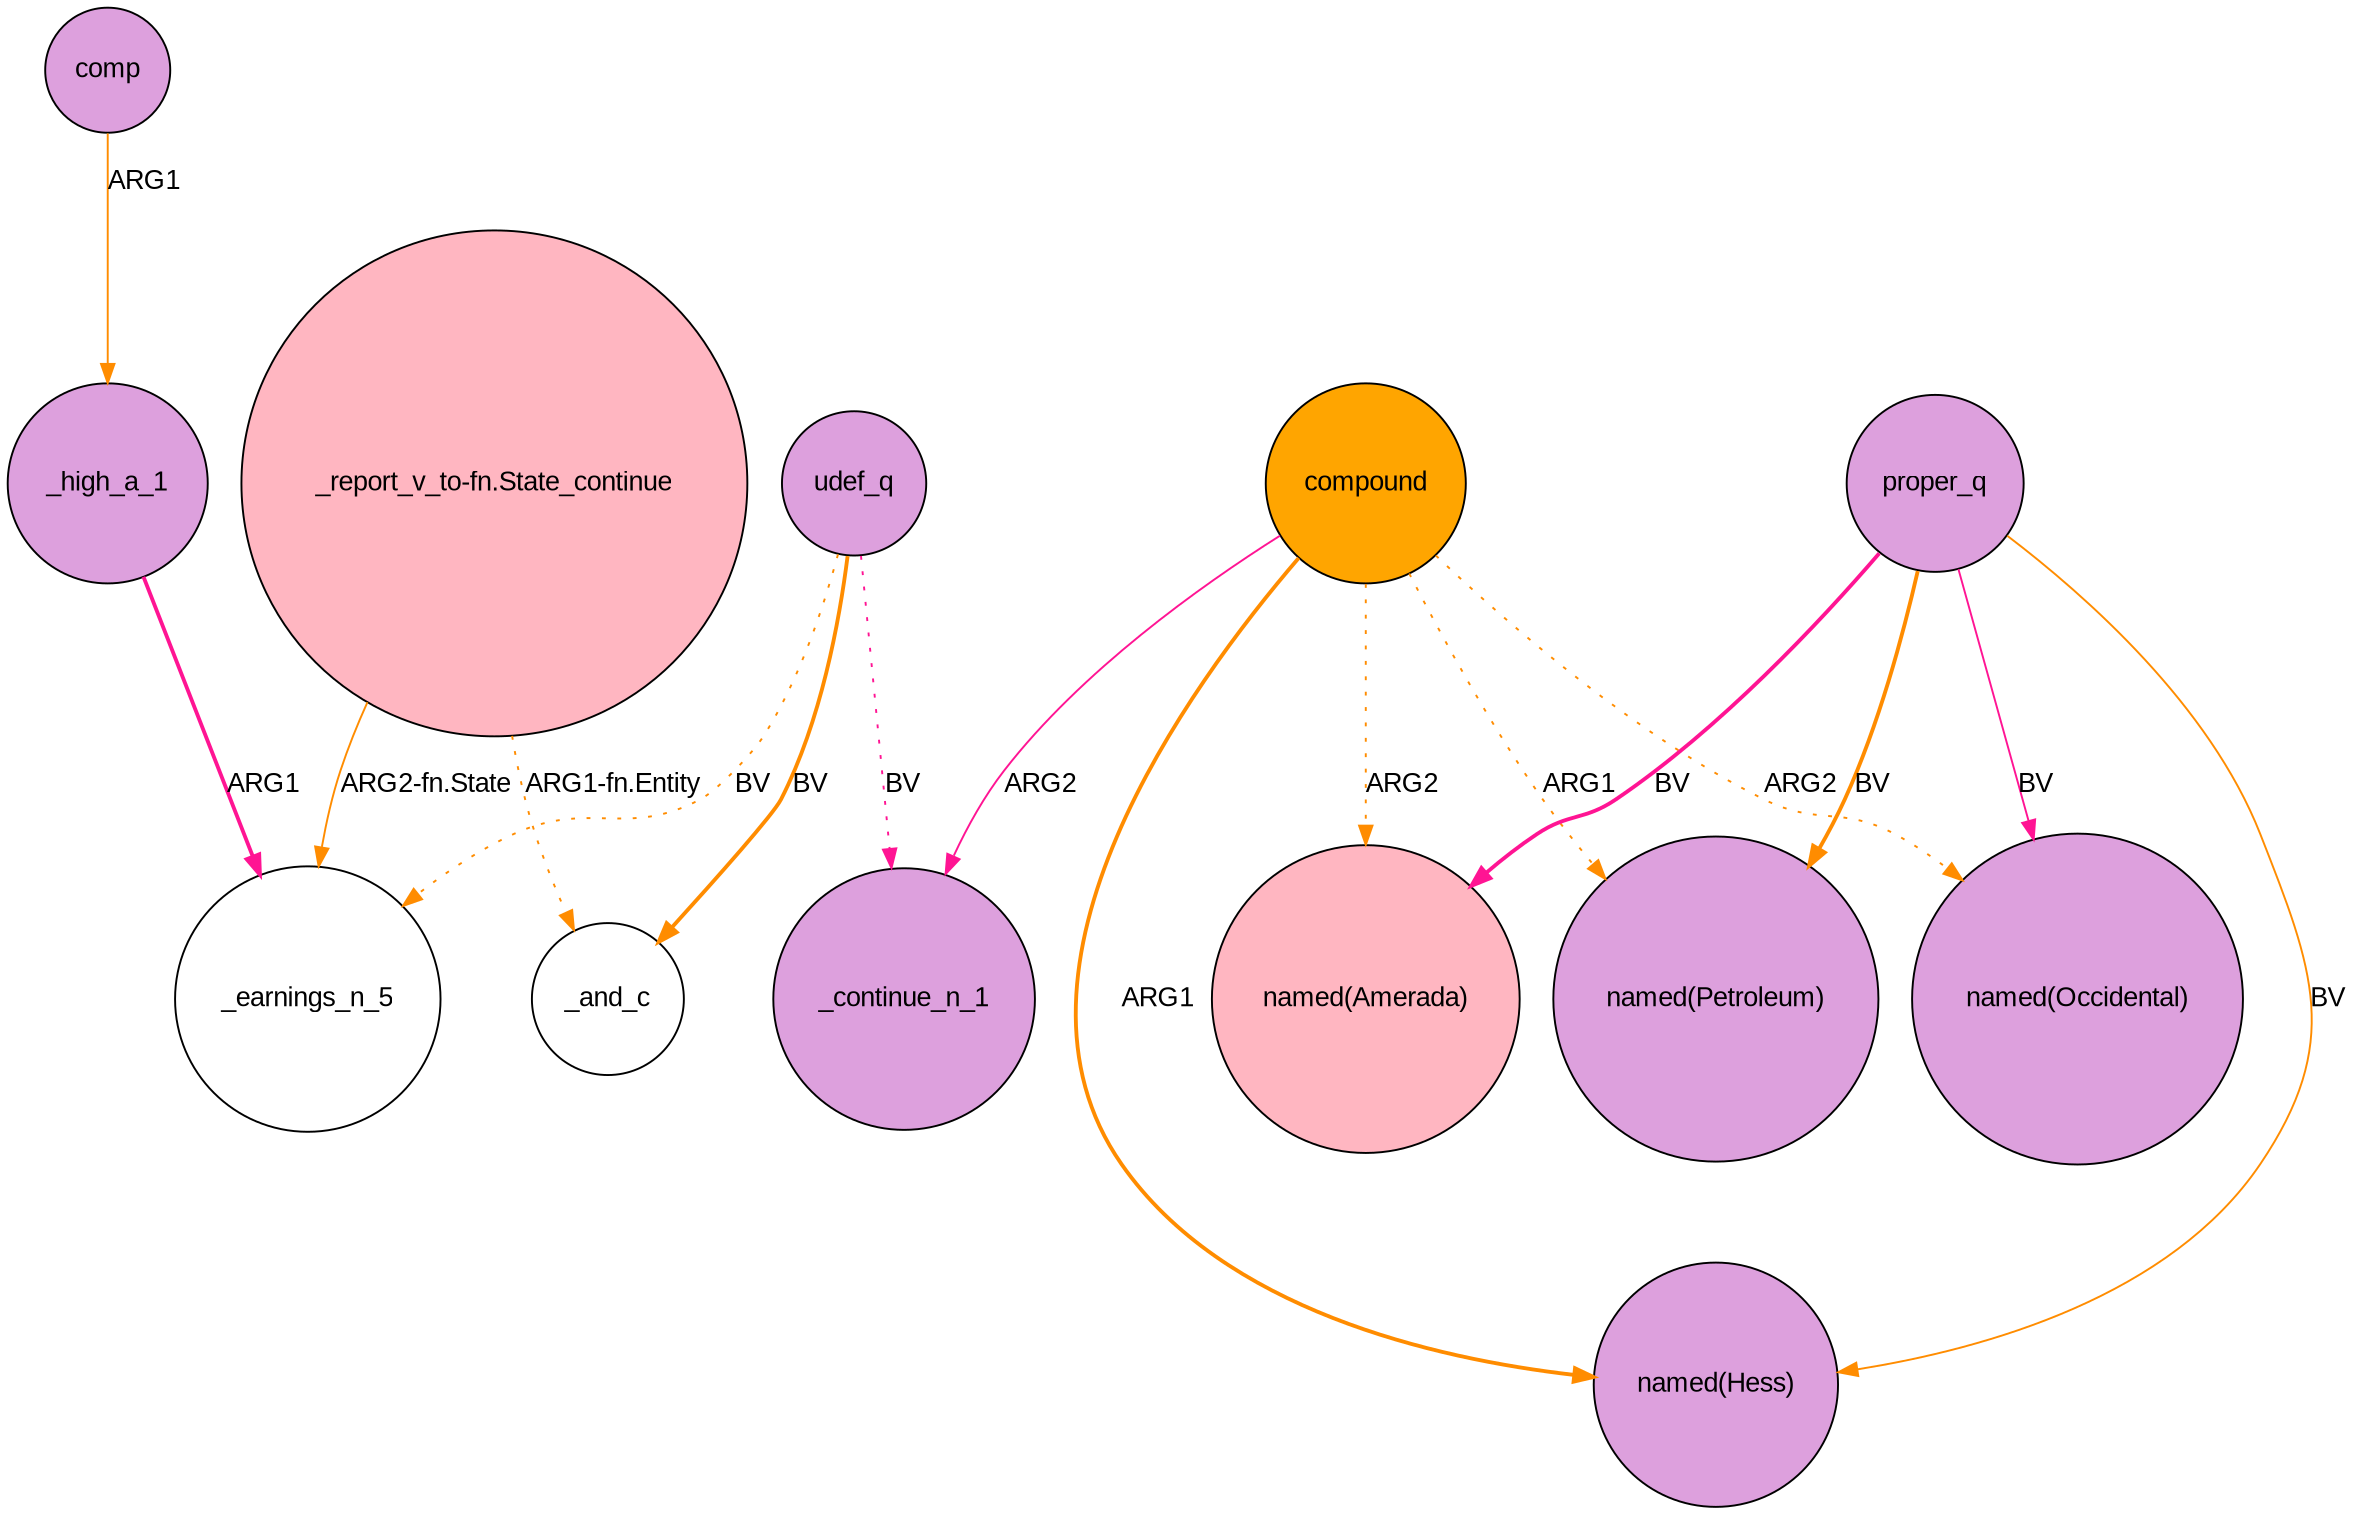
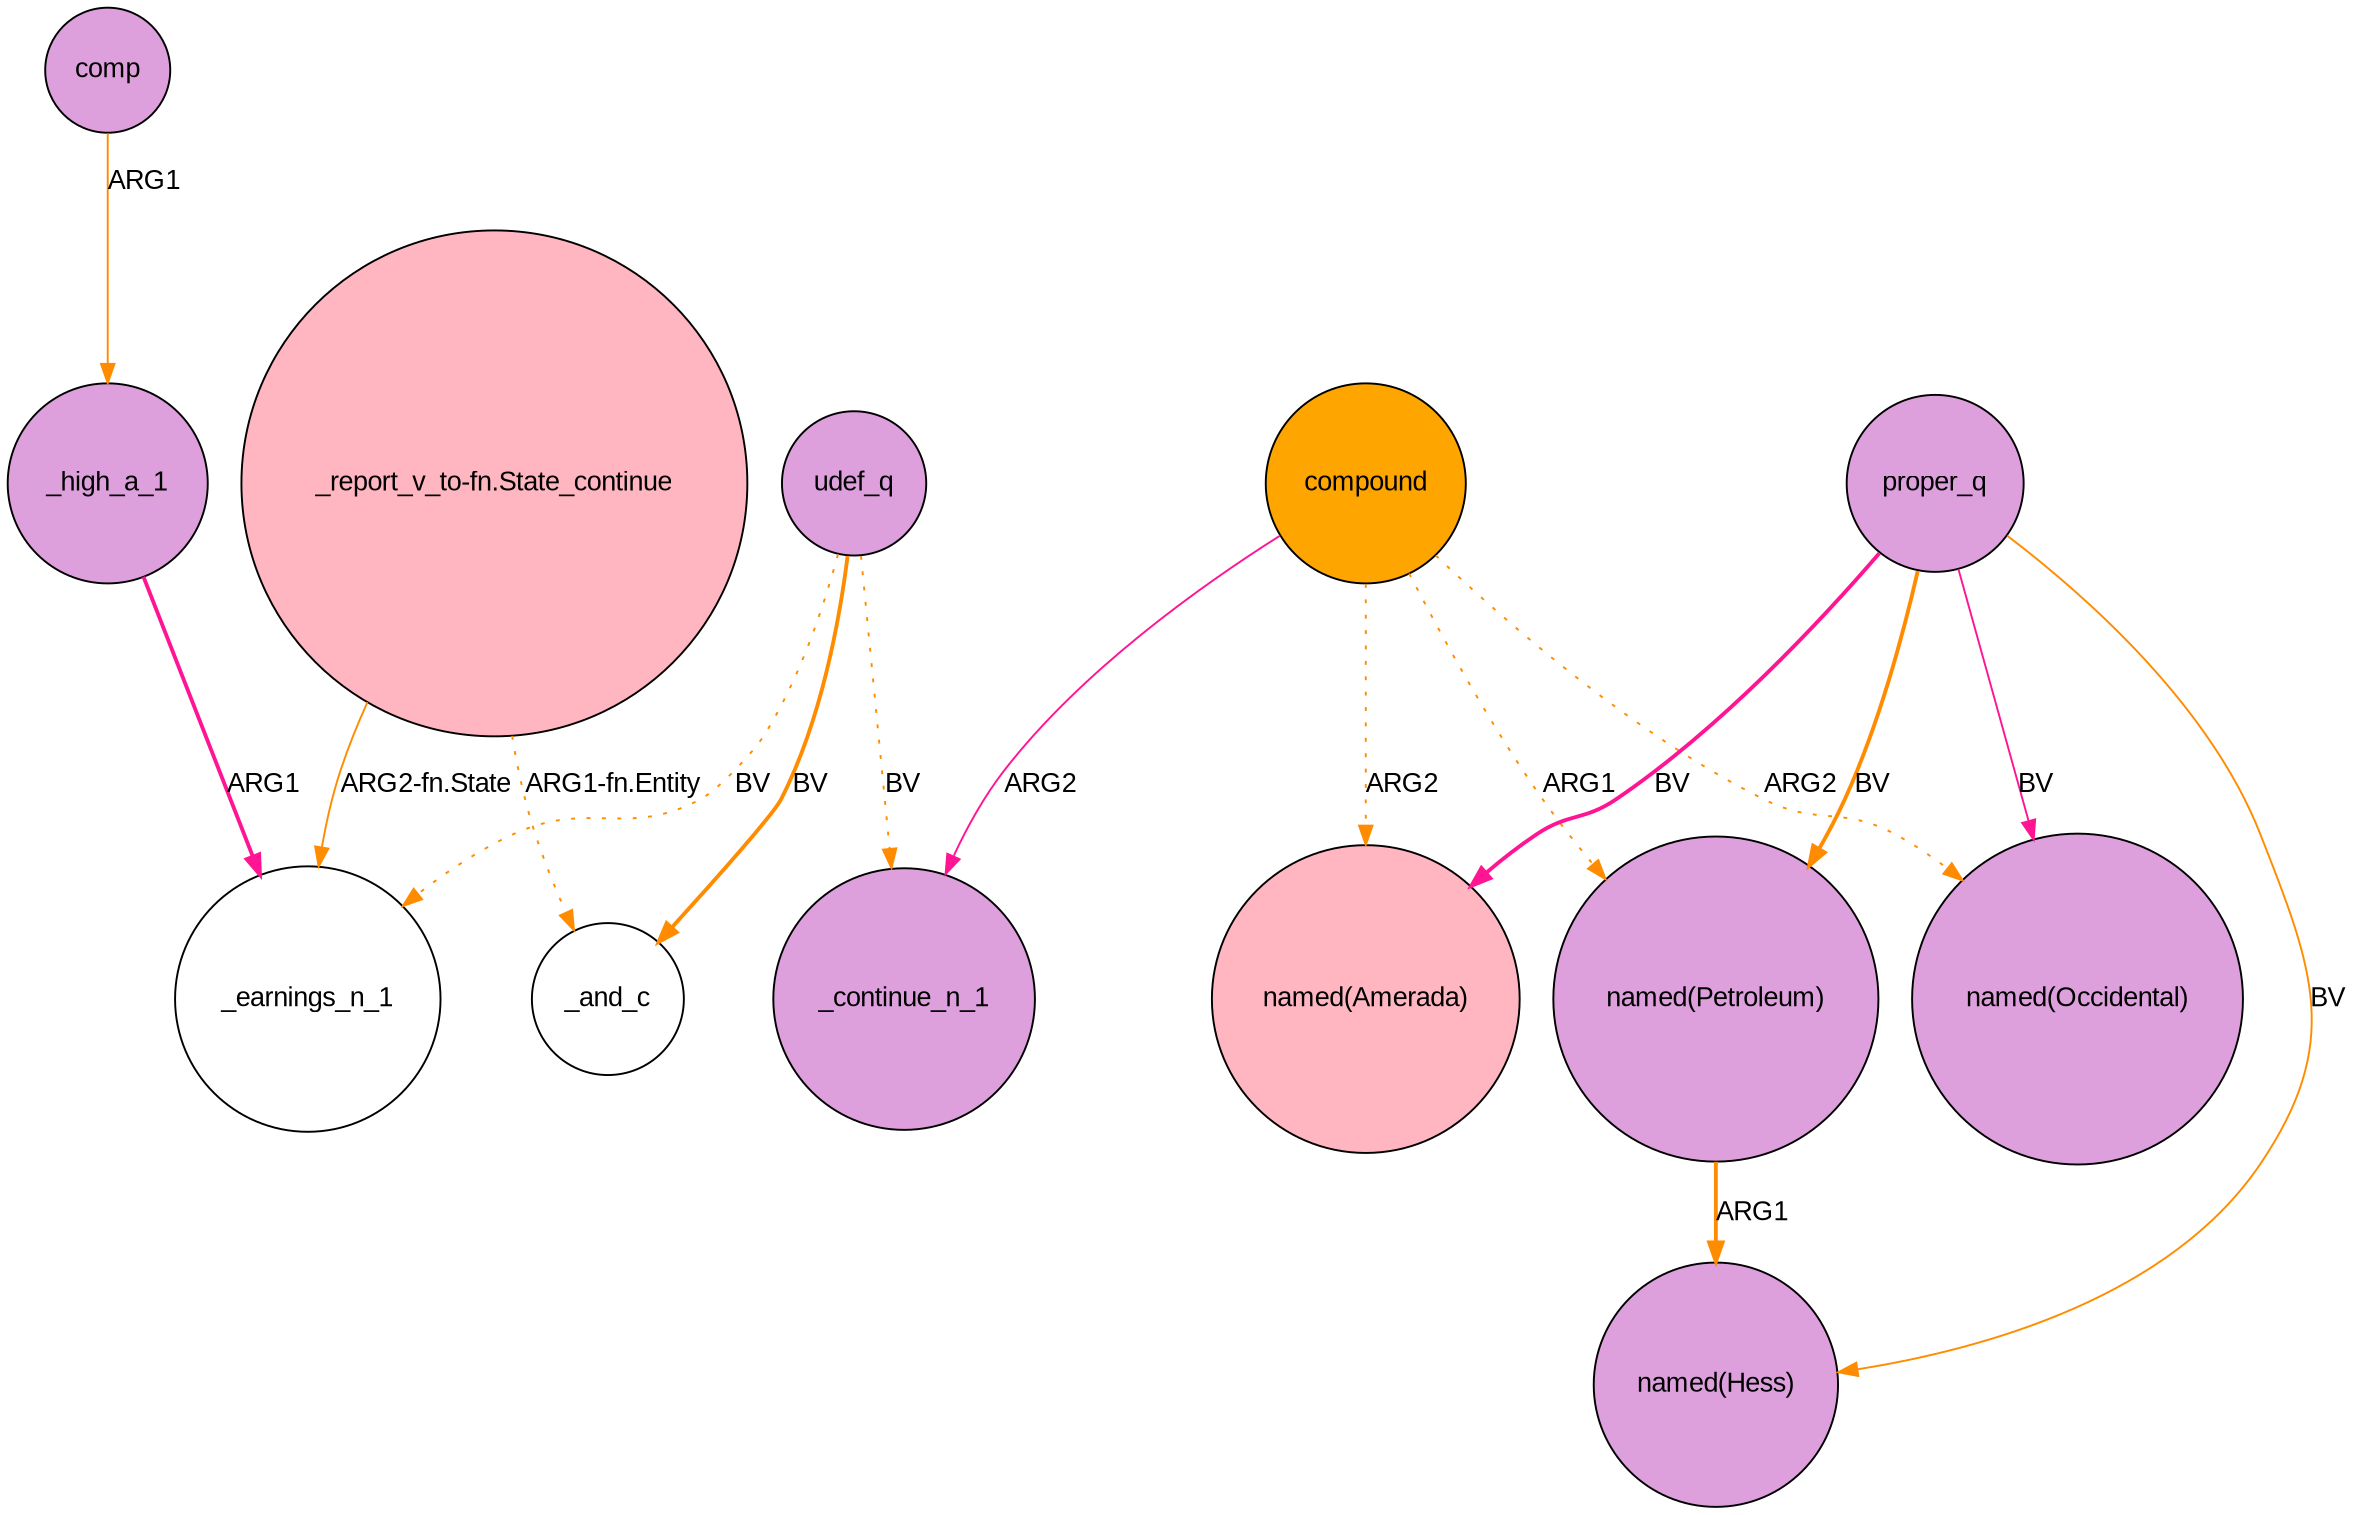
(875, 702) -> (875, 702)
(308, 999) -> (308, 999)
(1087, 1091) -> (1716, 1202)
